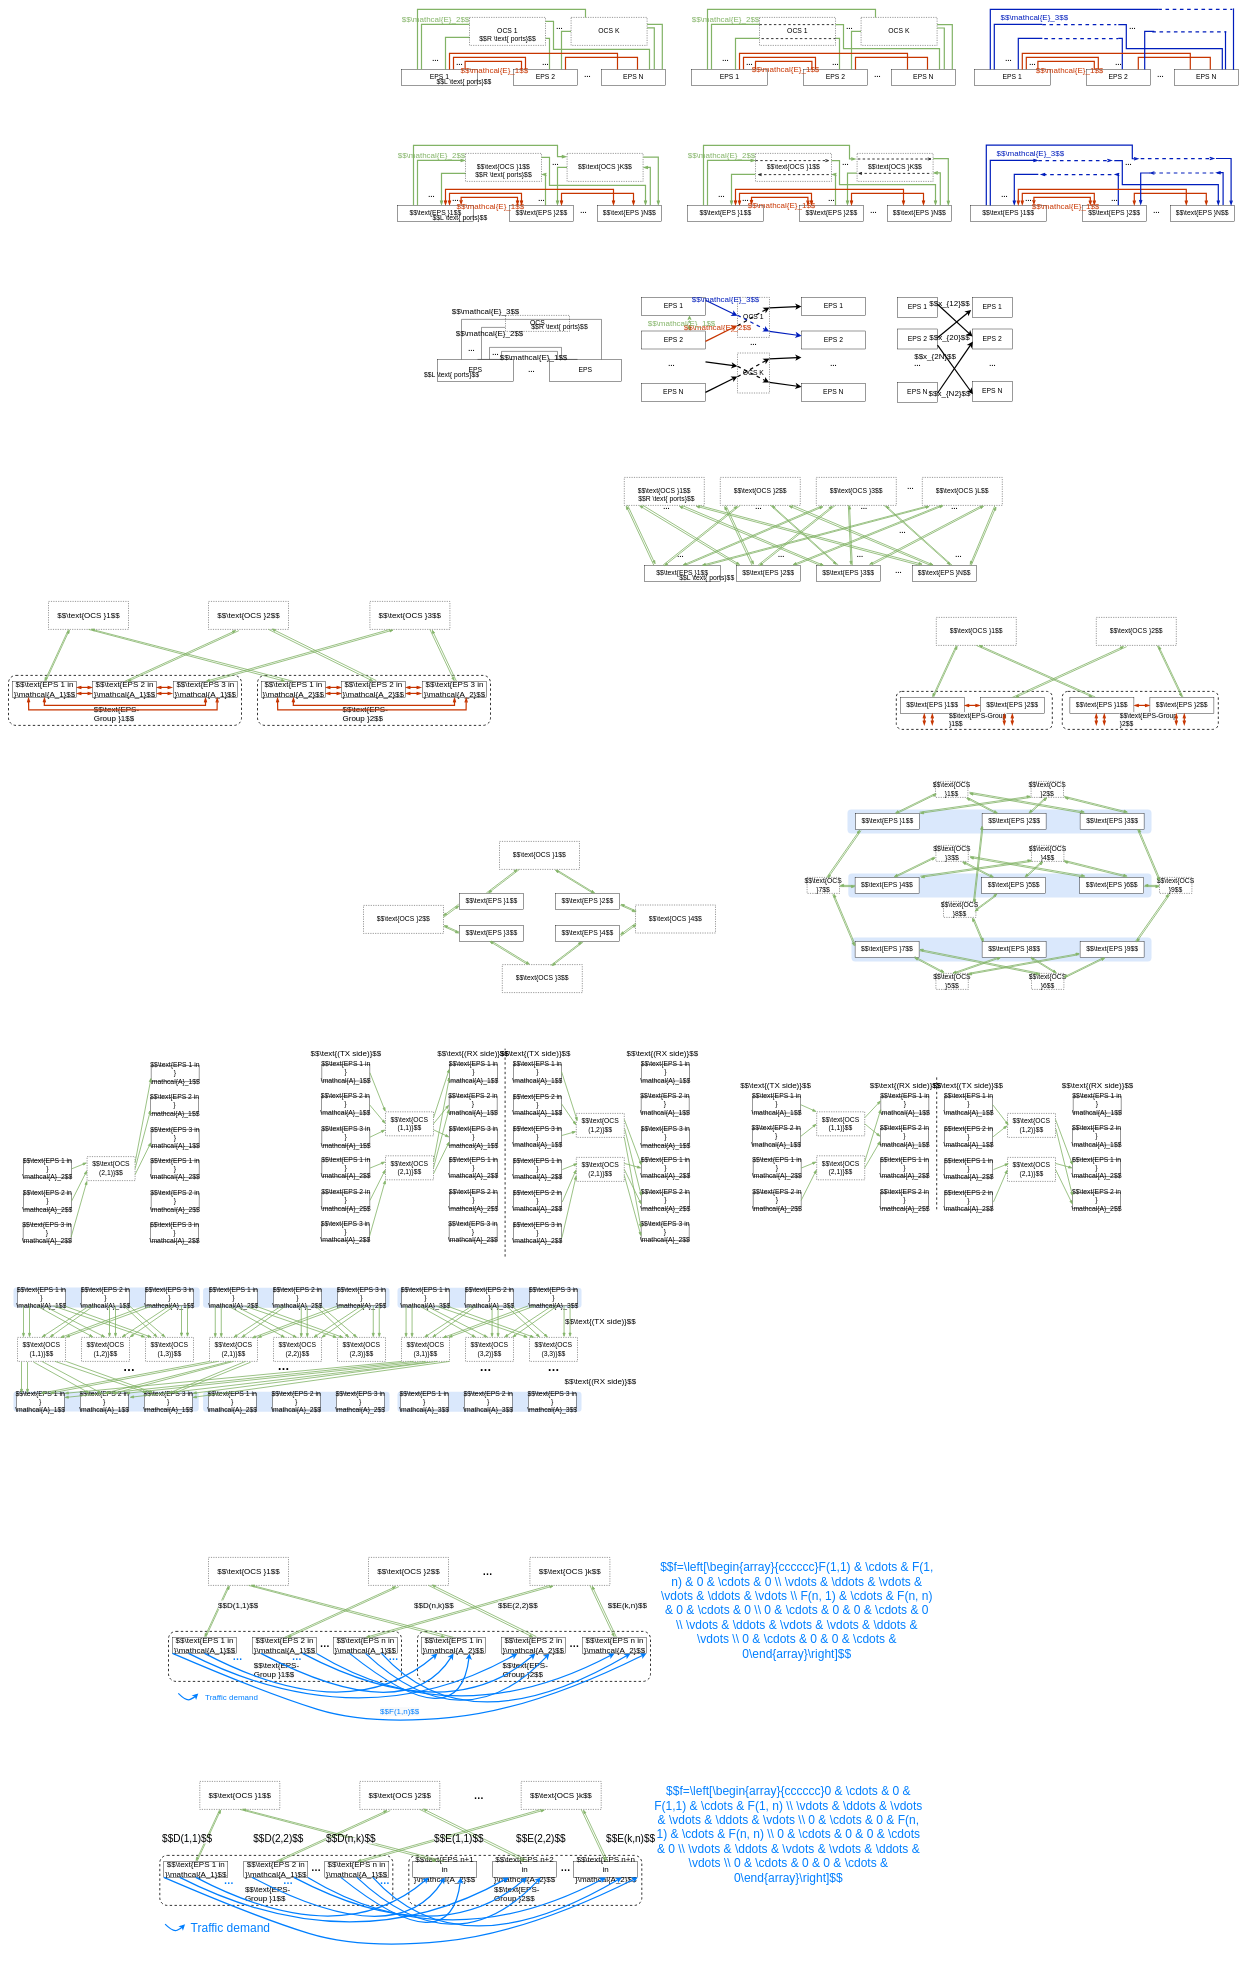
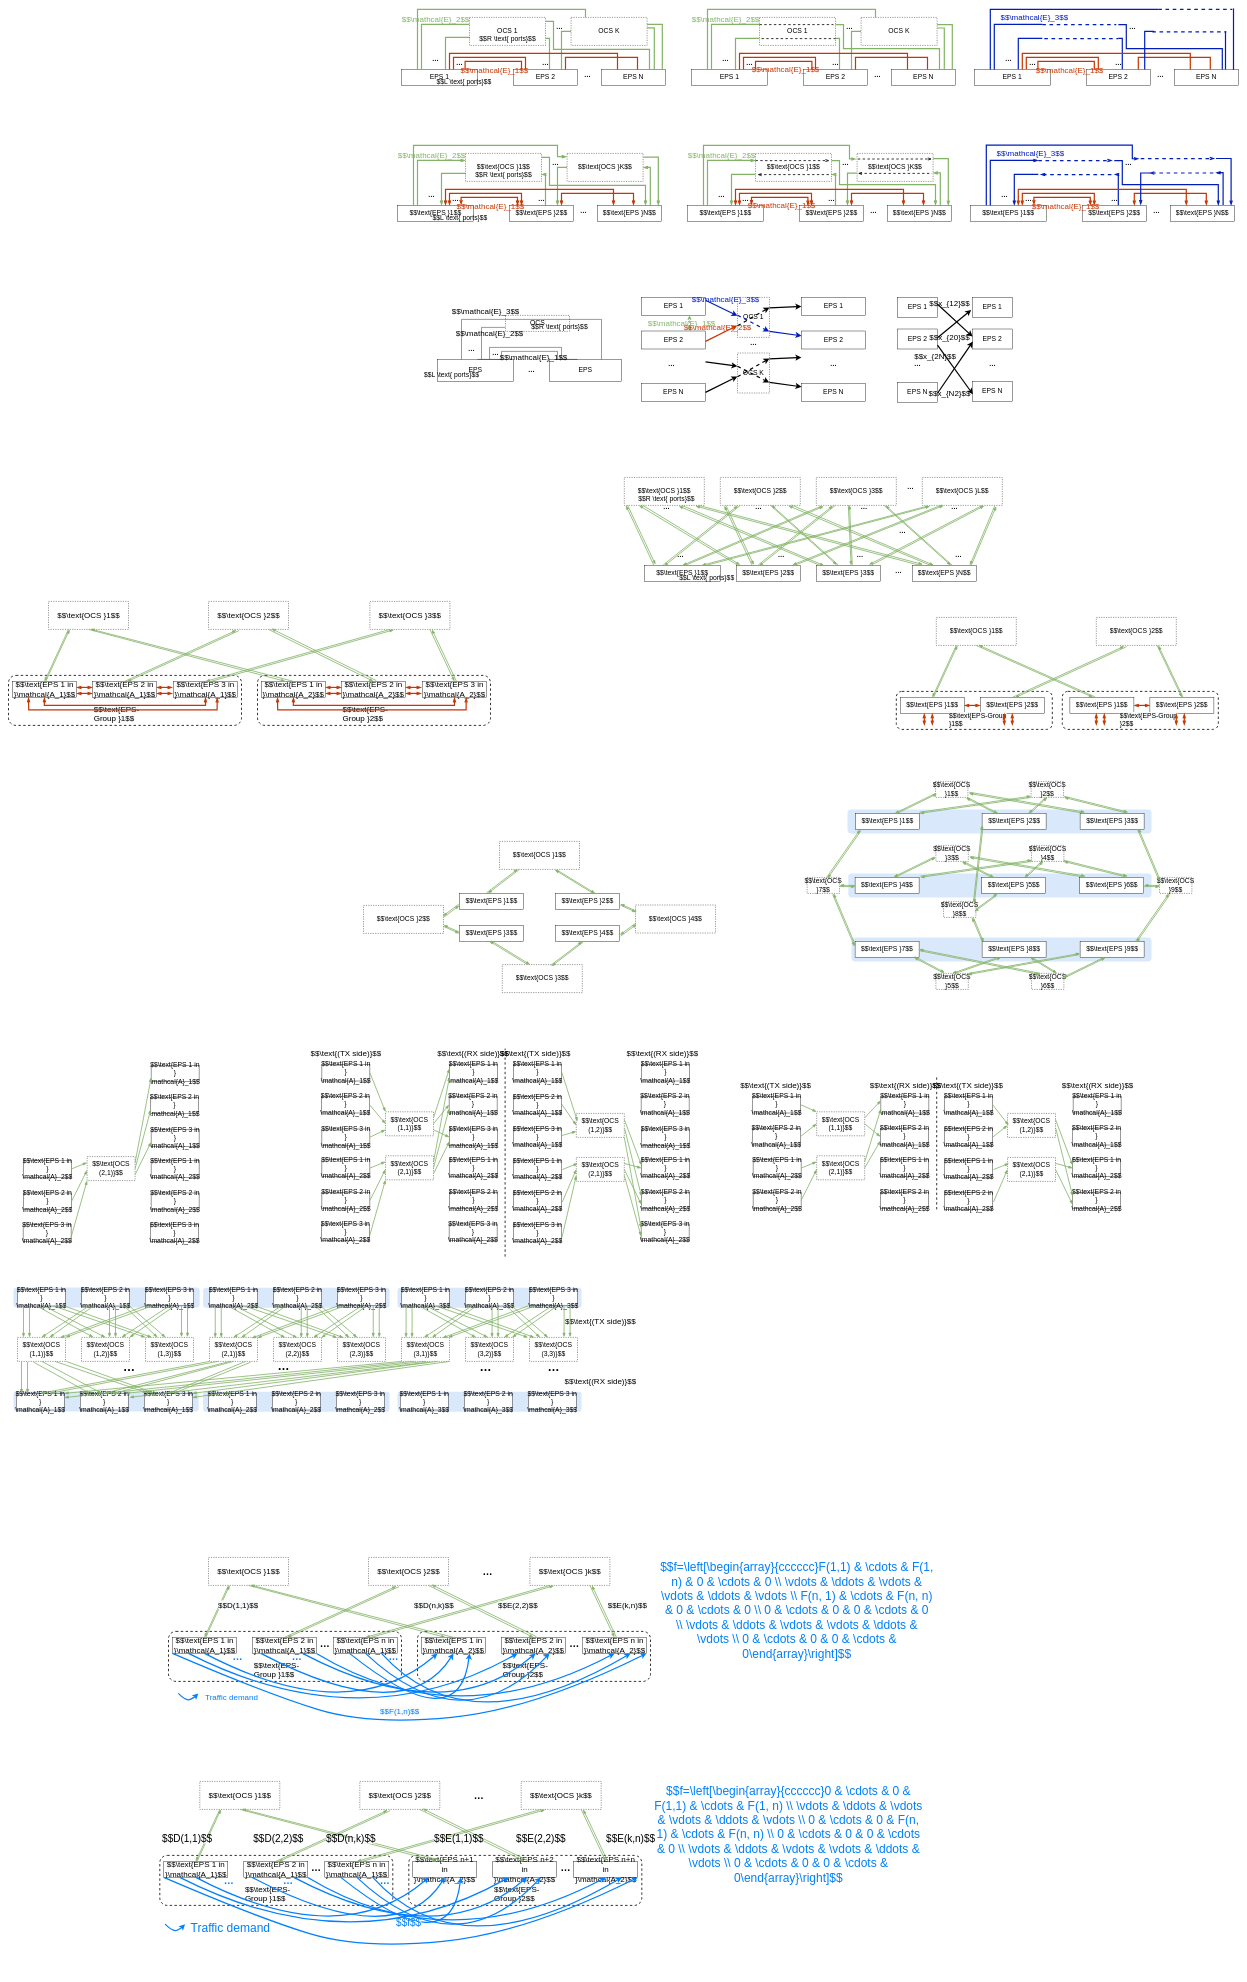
none -> (415, 1926)
